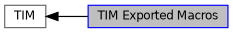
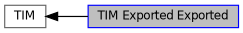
(158, 16) -> (163, 16)
